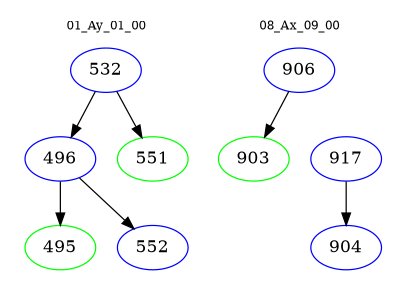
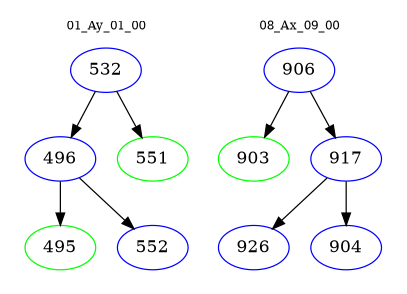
none -> (320, 109)
none -> (254, 248)
